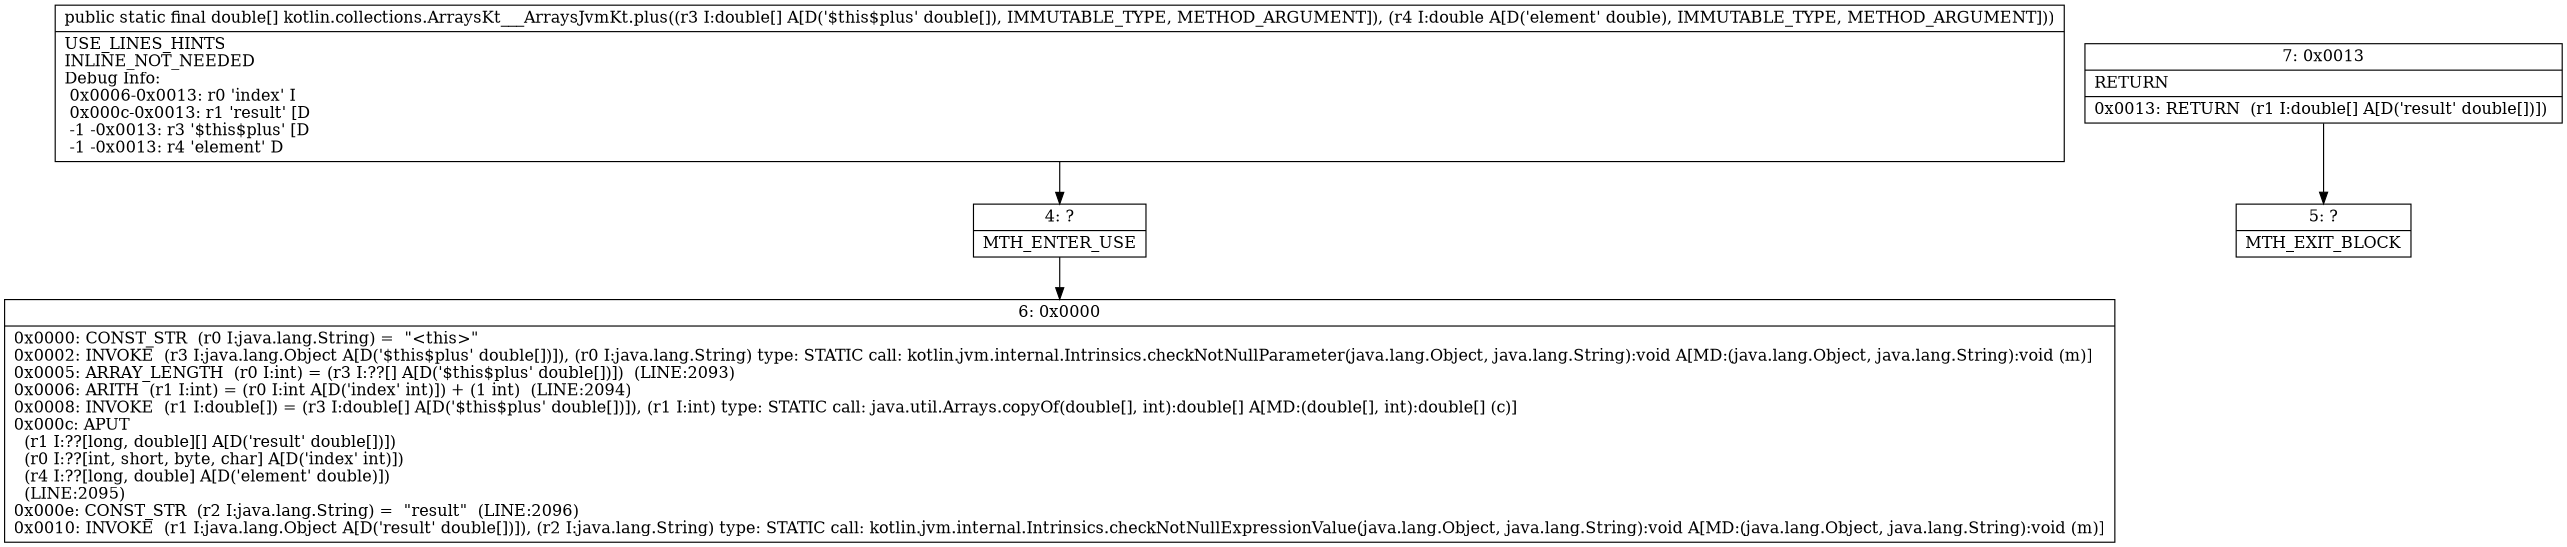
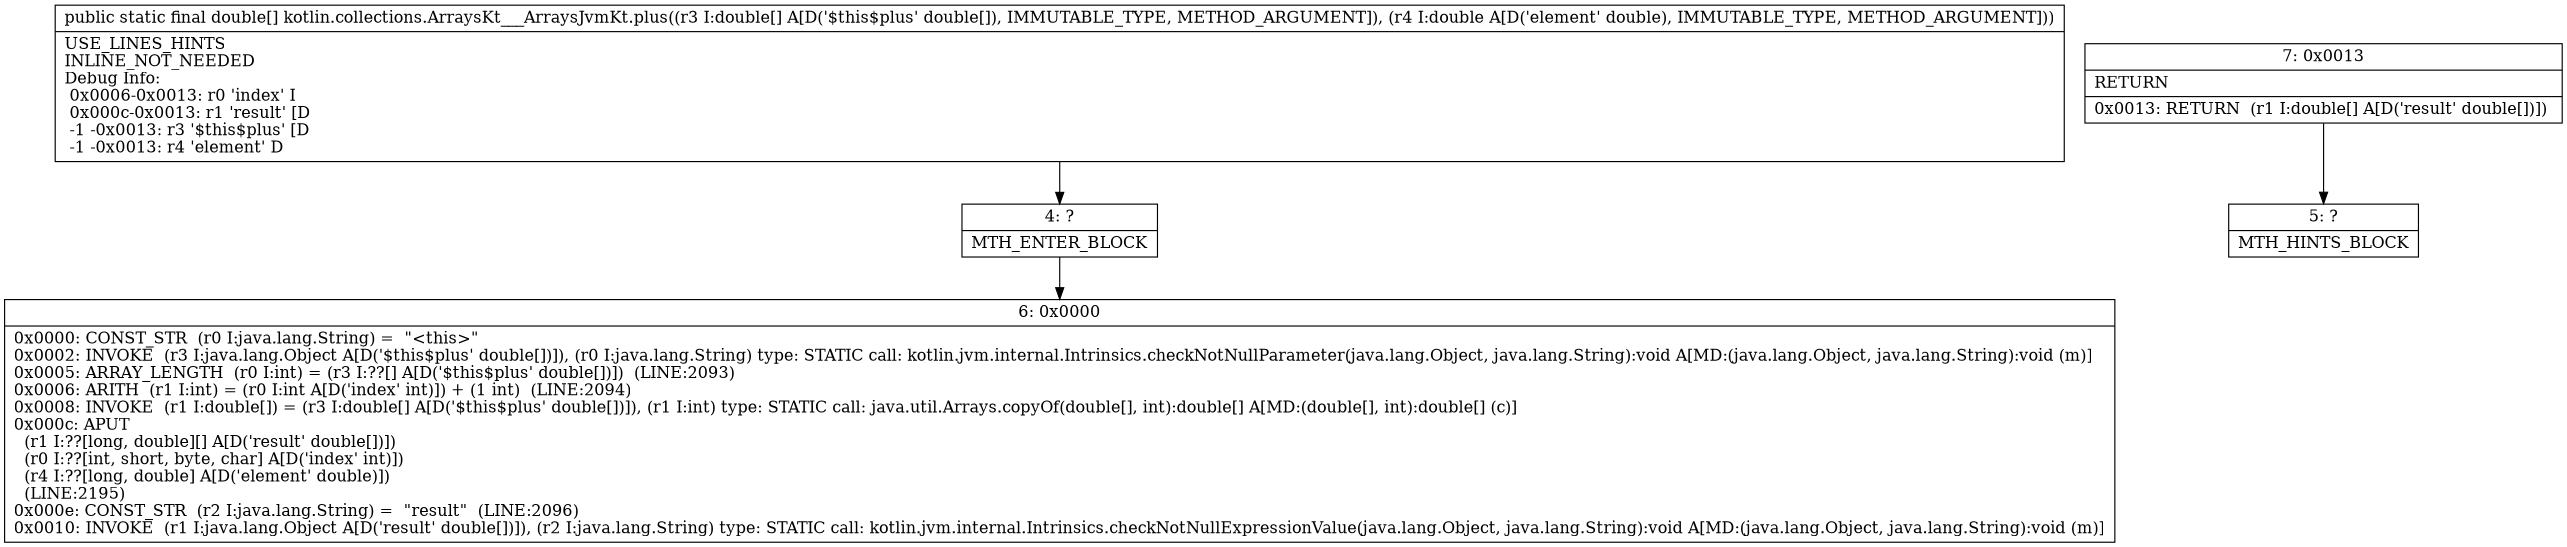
(1060, 243) -> (1060, 243)
(2324, 243) -> (2324, 243)
(70, 494) -> (70, 494)
